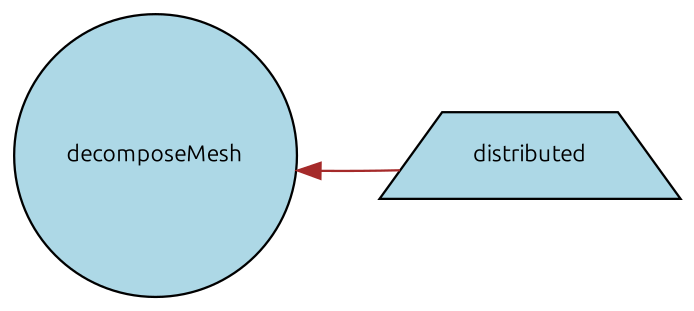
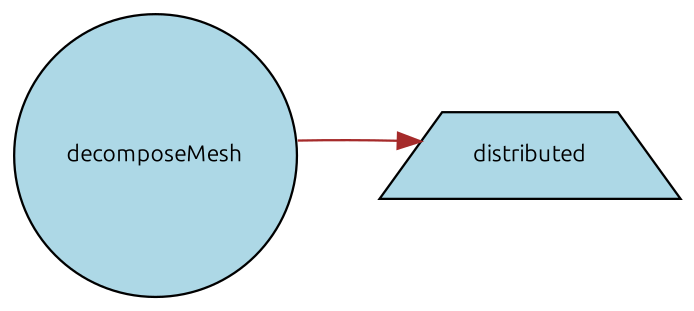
(360, 171) -> (348, 140)
